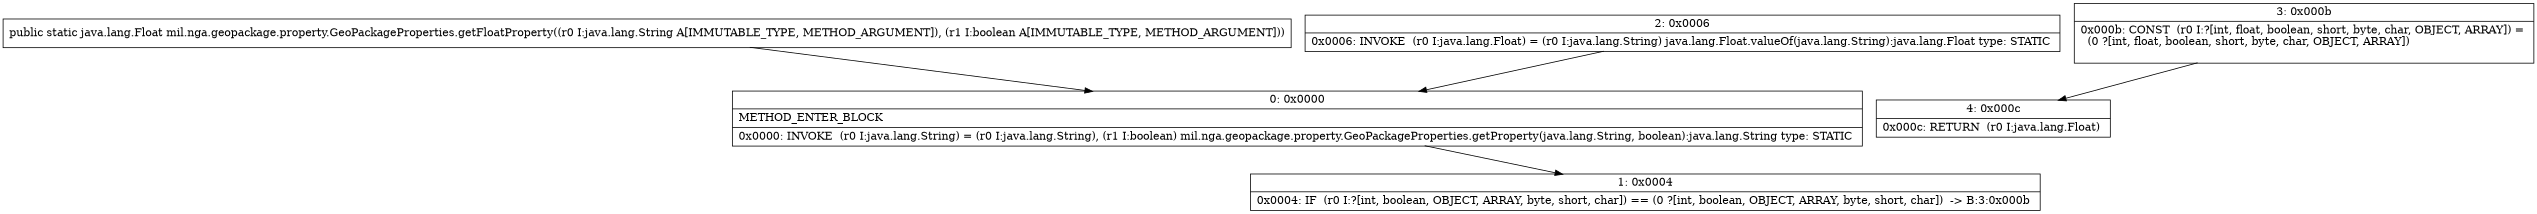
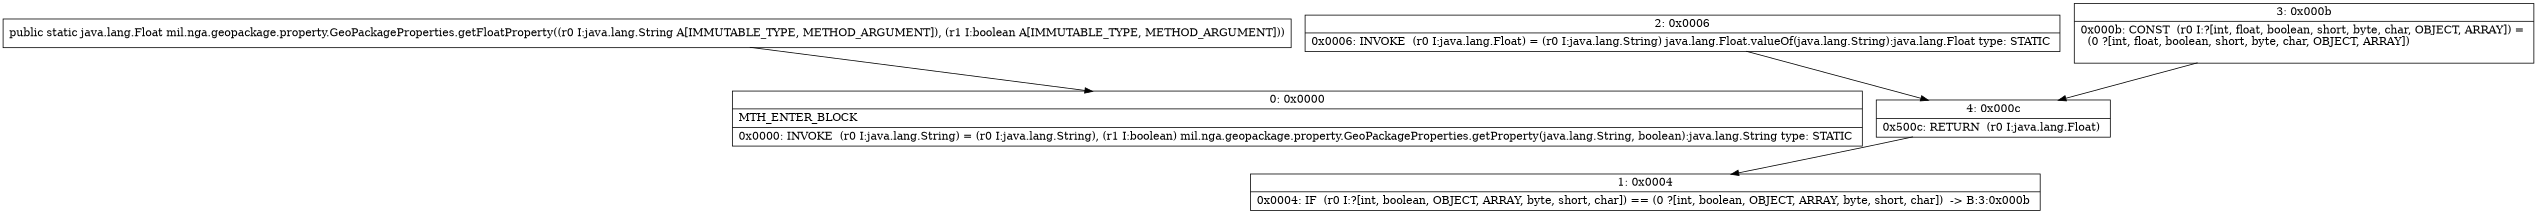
(1515, 70) -> (1833, 75)
(811, 118) -> (798, 118)
(1993, 127) -> (1993, 127)
(1490, 159) -> (1826, 155)
